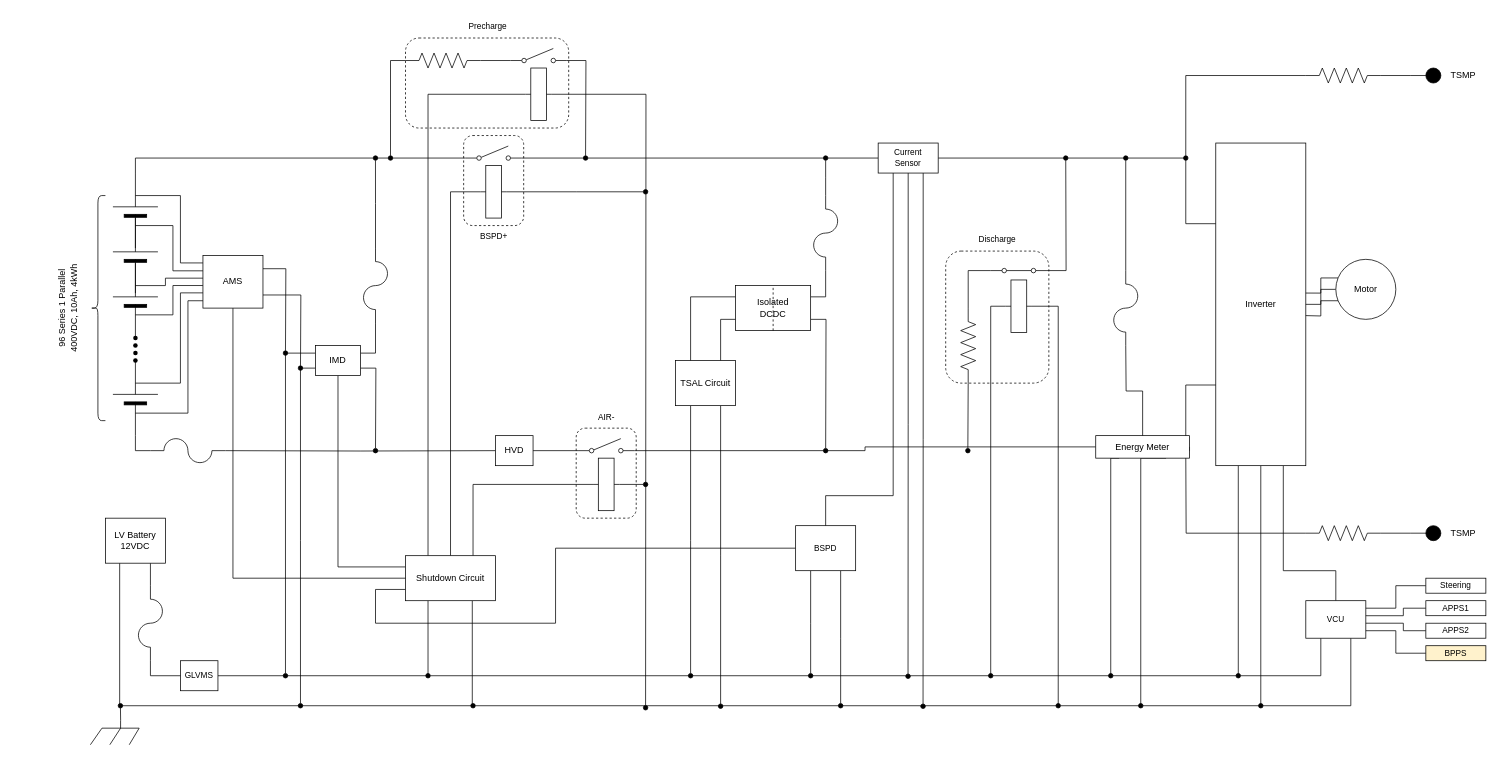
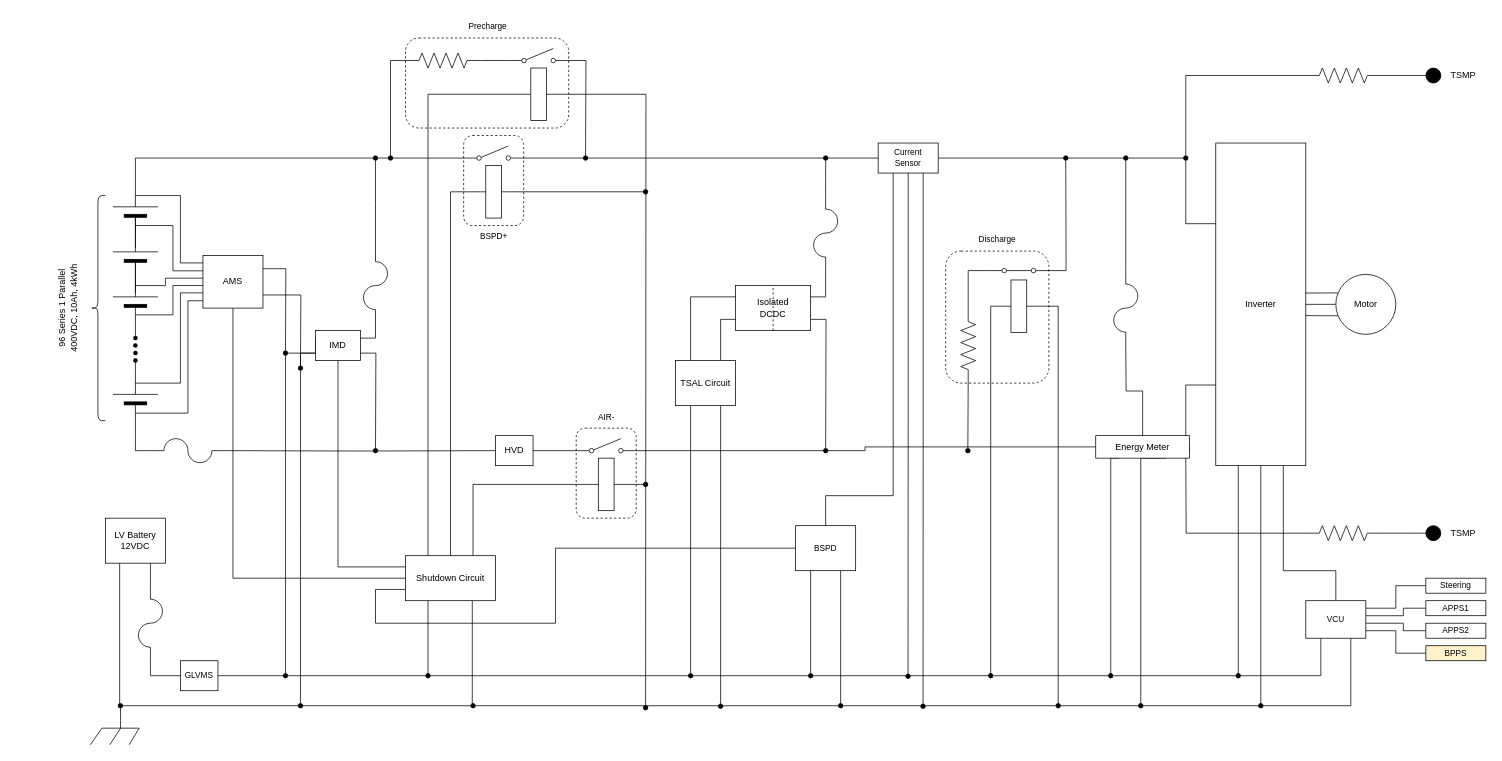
(1365, 289) -> (1365, 304)
(338, 360) -> (338, 345)
